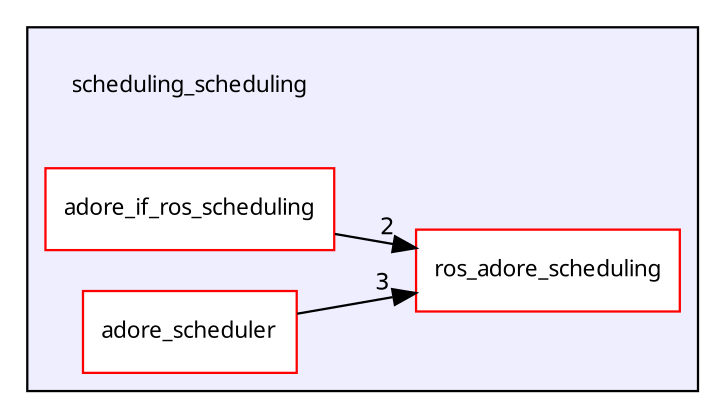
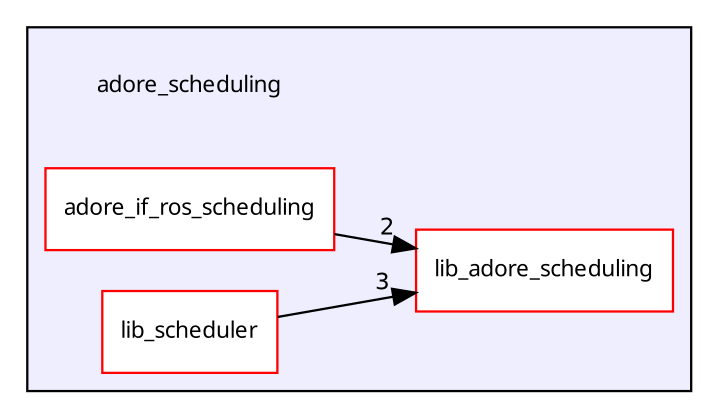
(190, 86) -> (190, 86)
(548, 271) -> (545, 271)
(190, 332) -> (190, 332)
